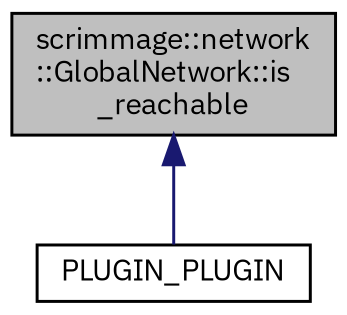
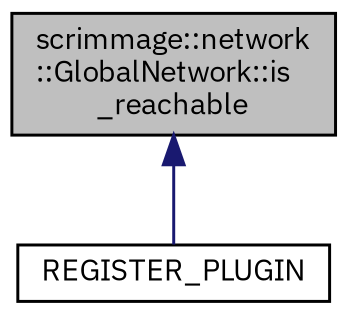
(174, 273) -> (174, 273)
